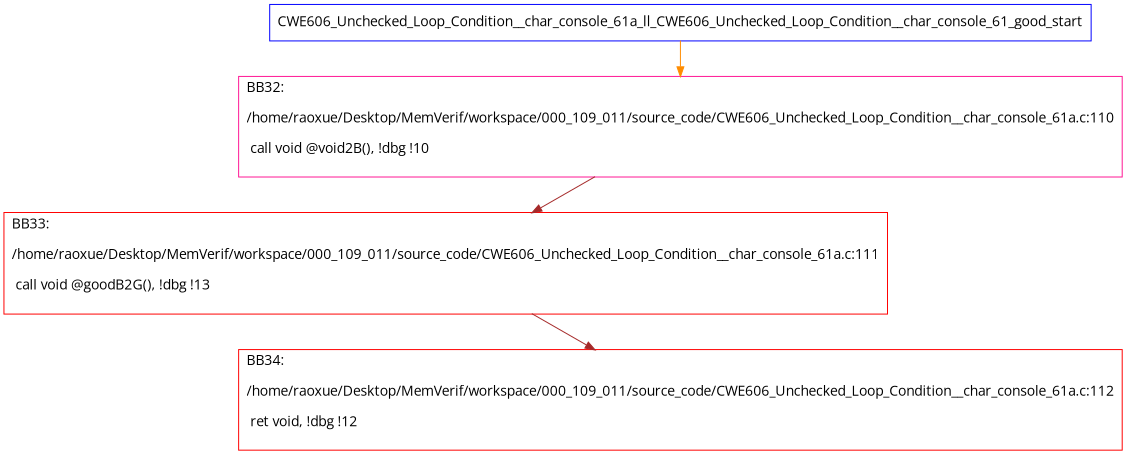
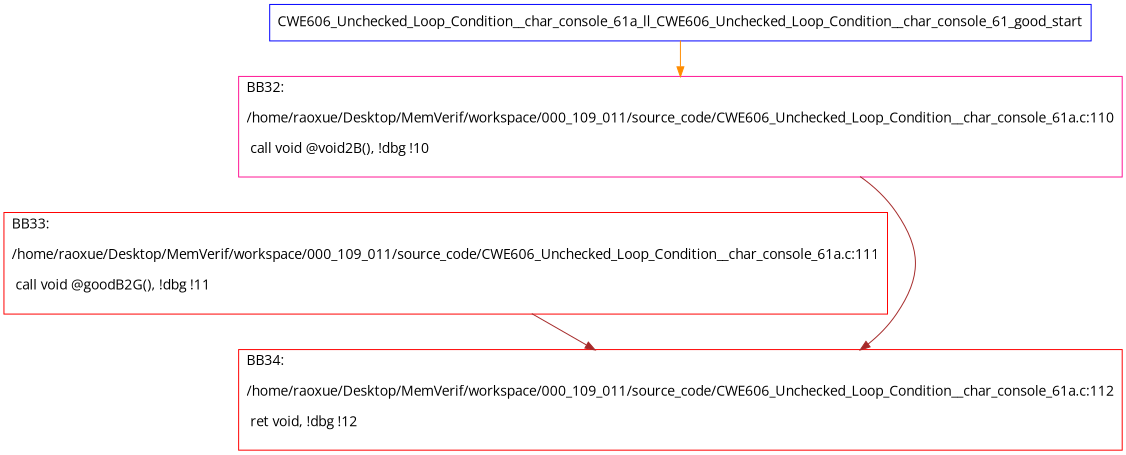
(568, 192) -> (915, 258)
(111, 285) -> (111, 285)
